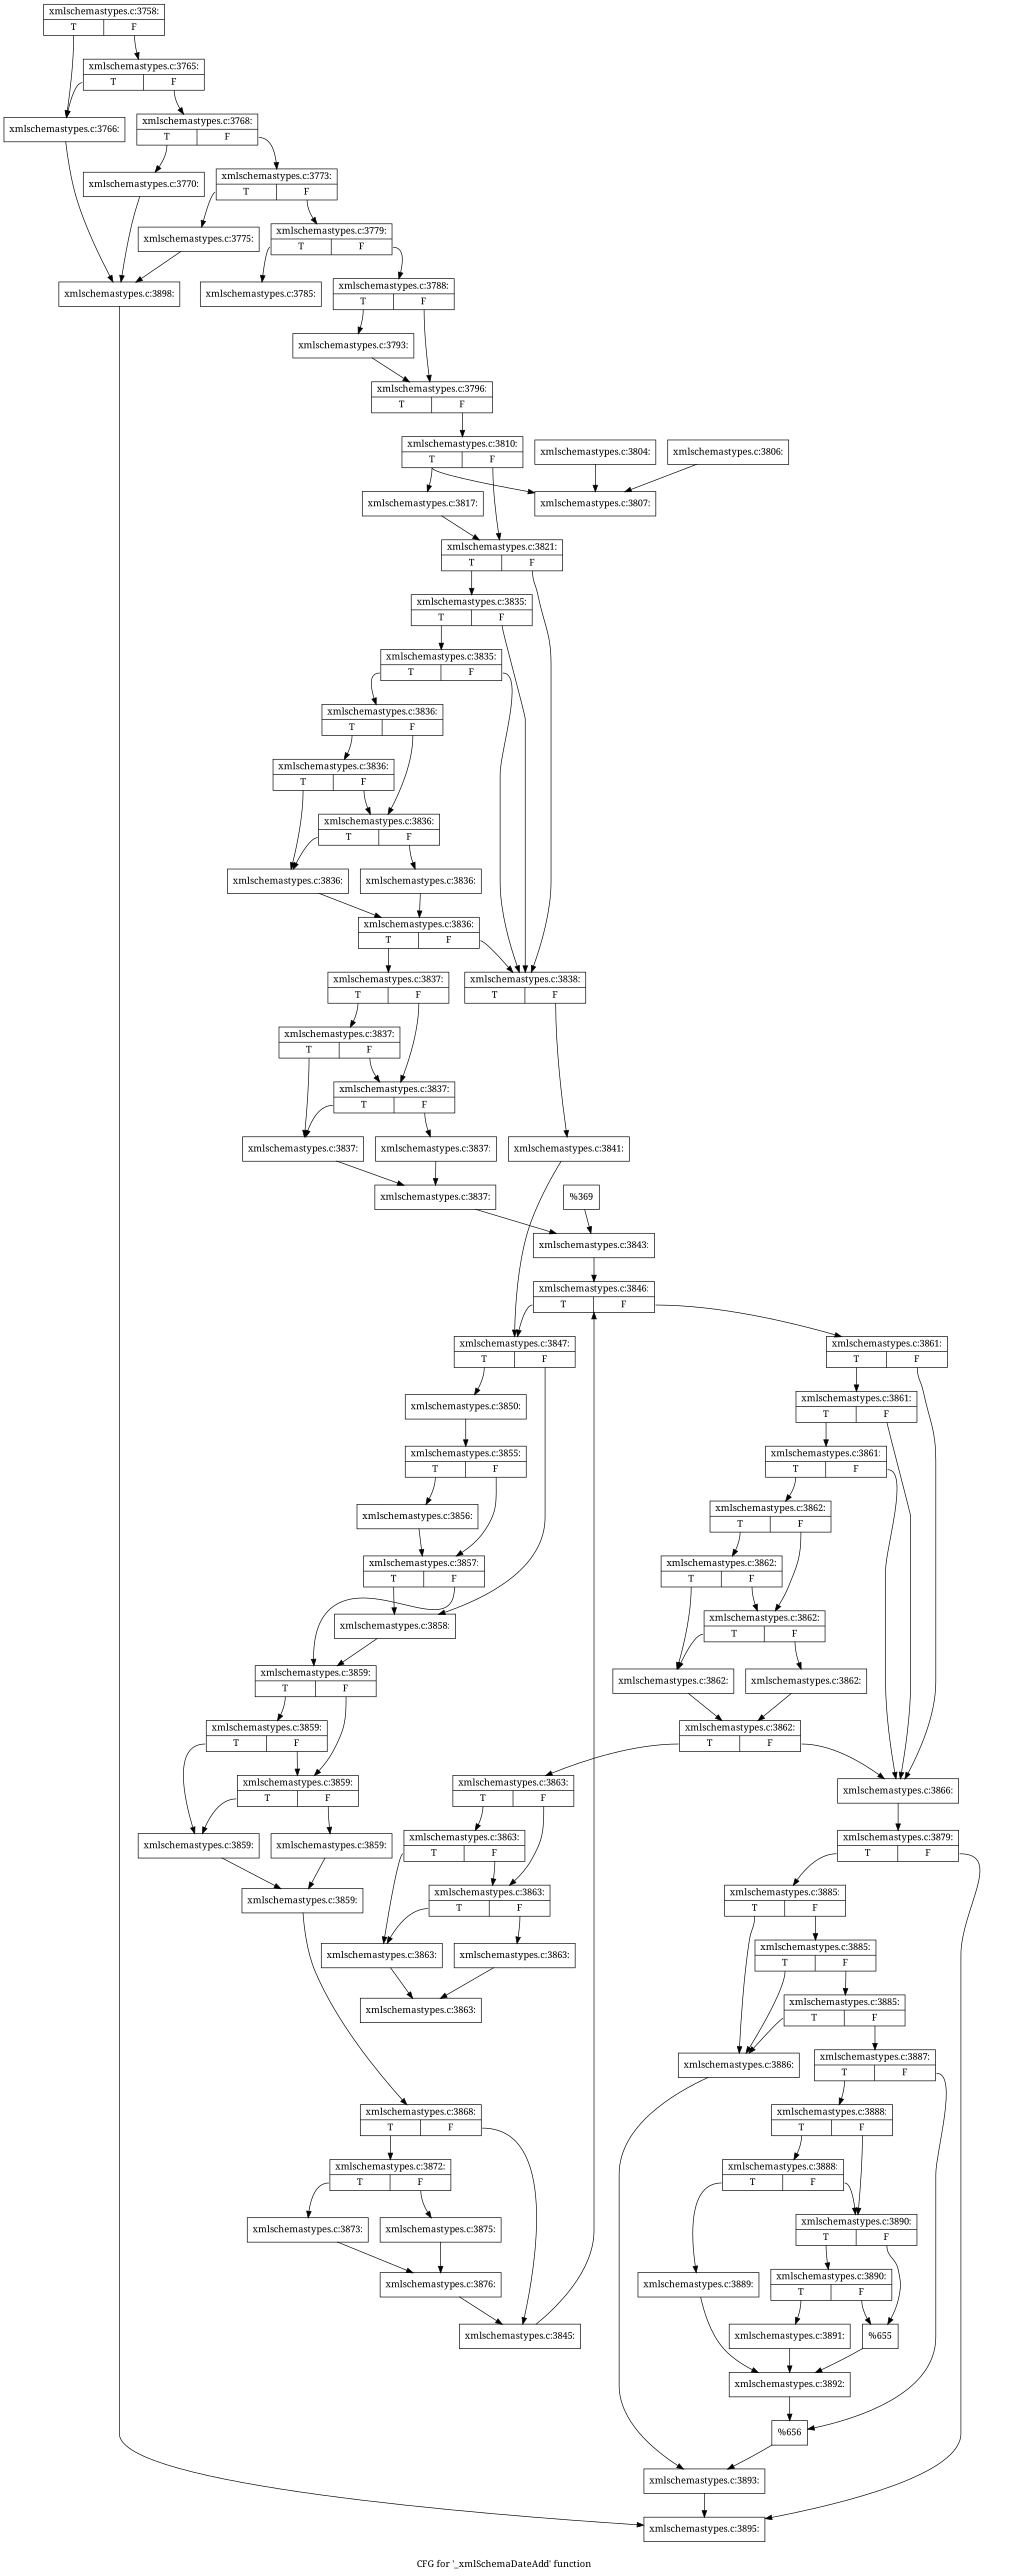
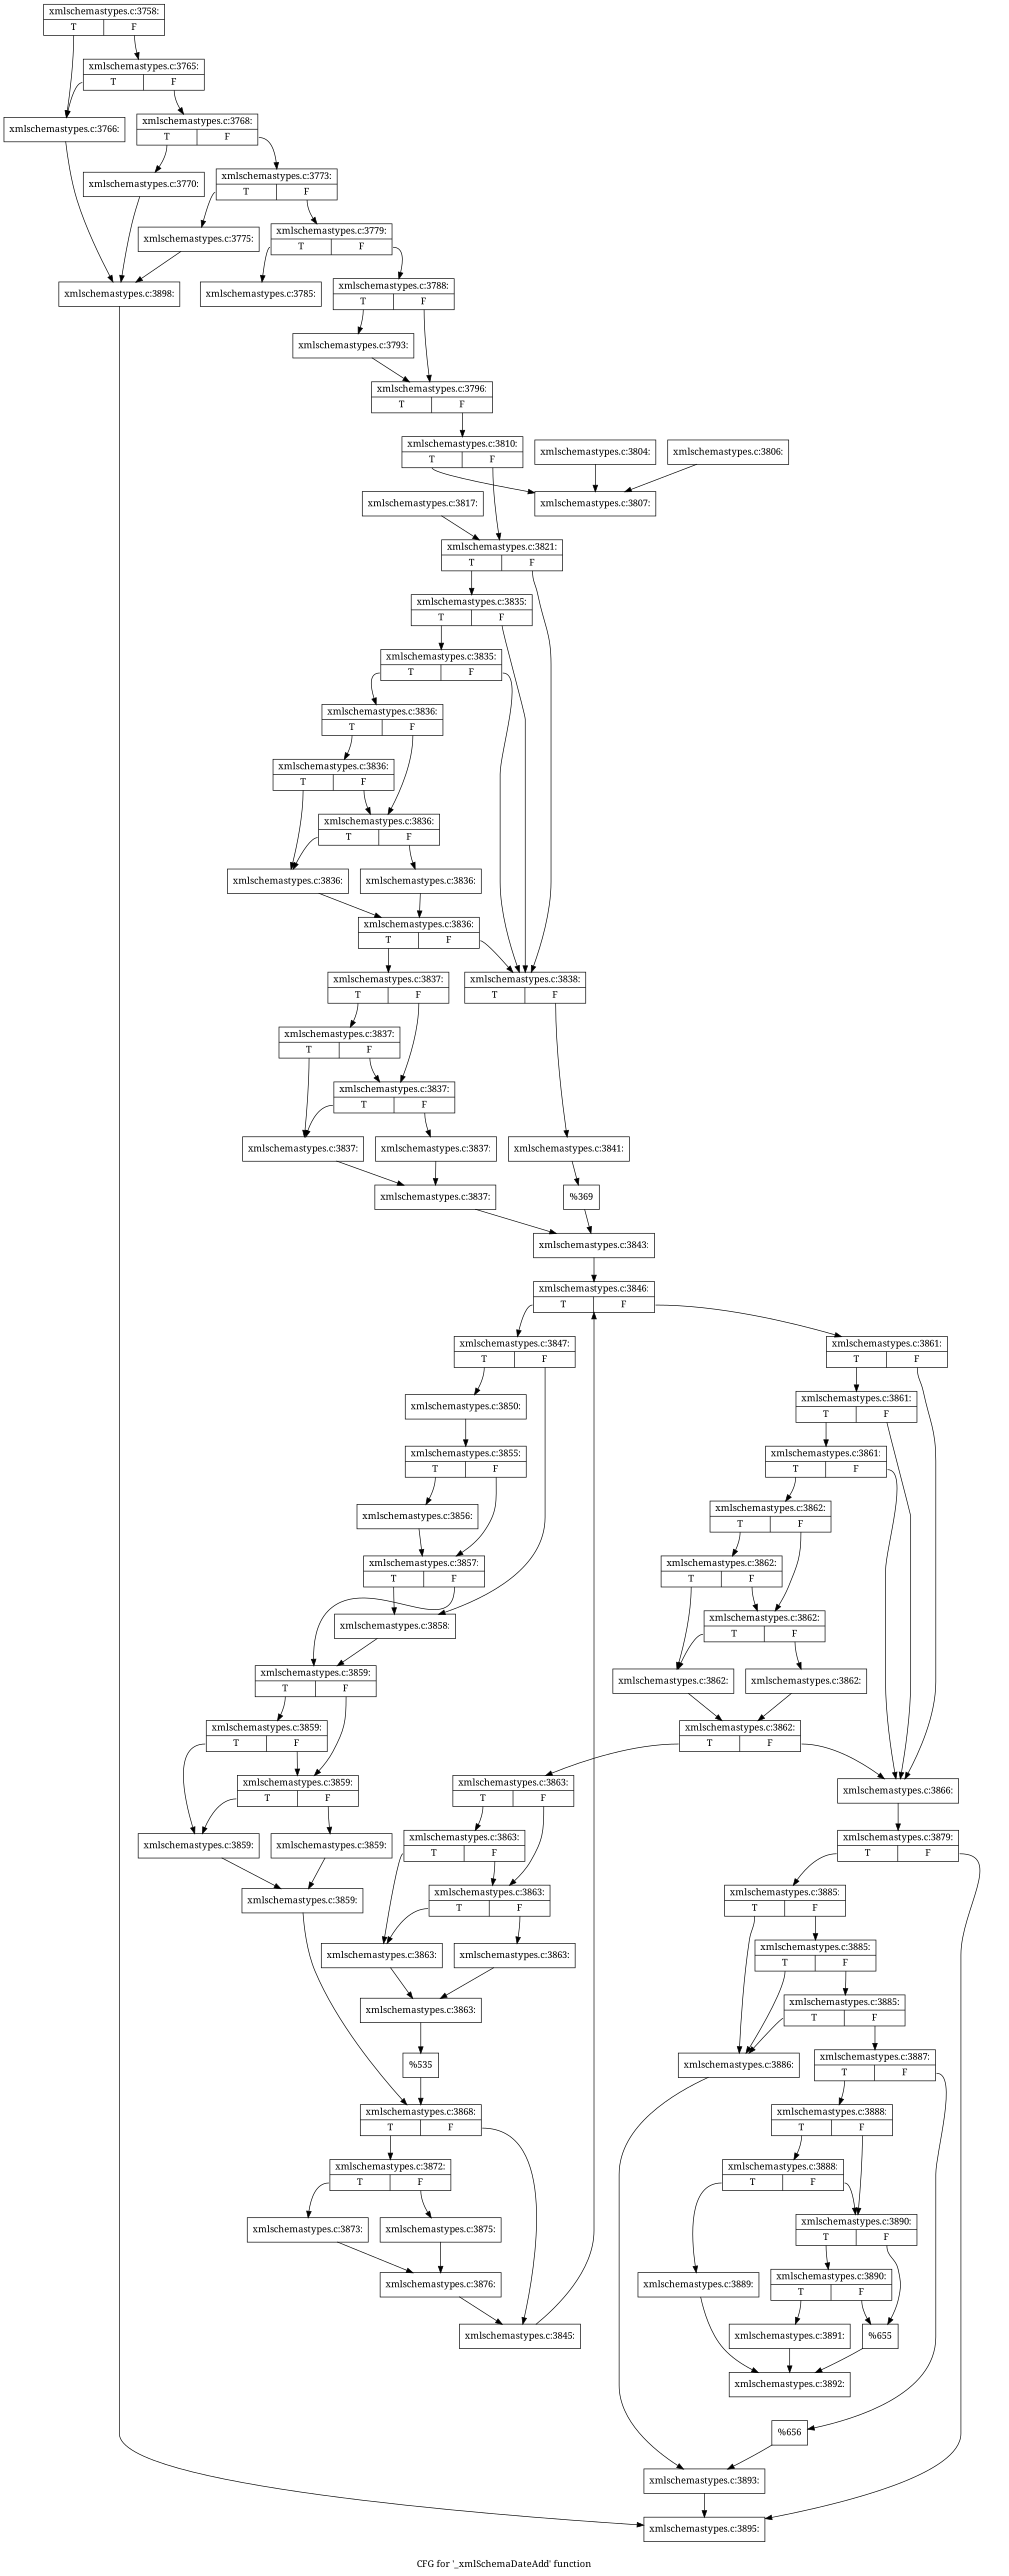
(431, 477) -> none
(525, 1242) -> (574, 1170)
none -> (421, 2065)
(790, 2405) -> none
